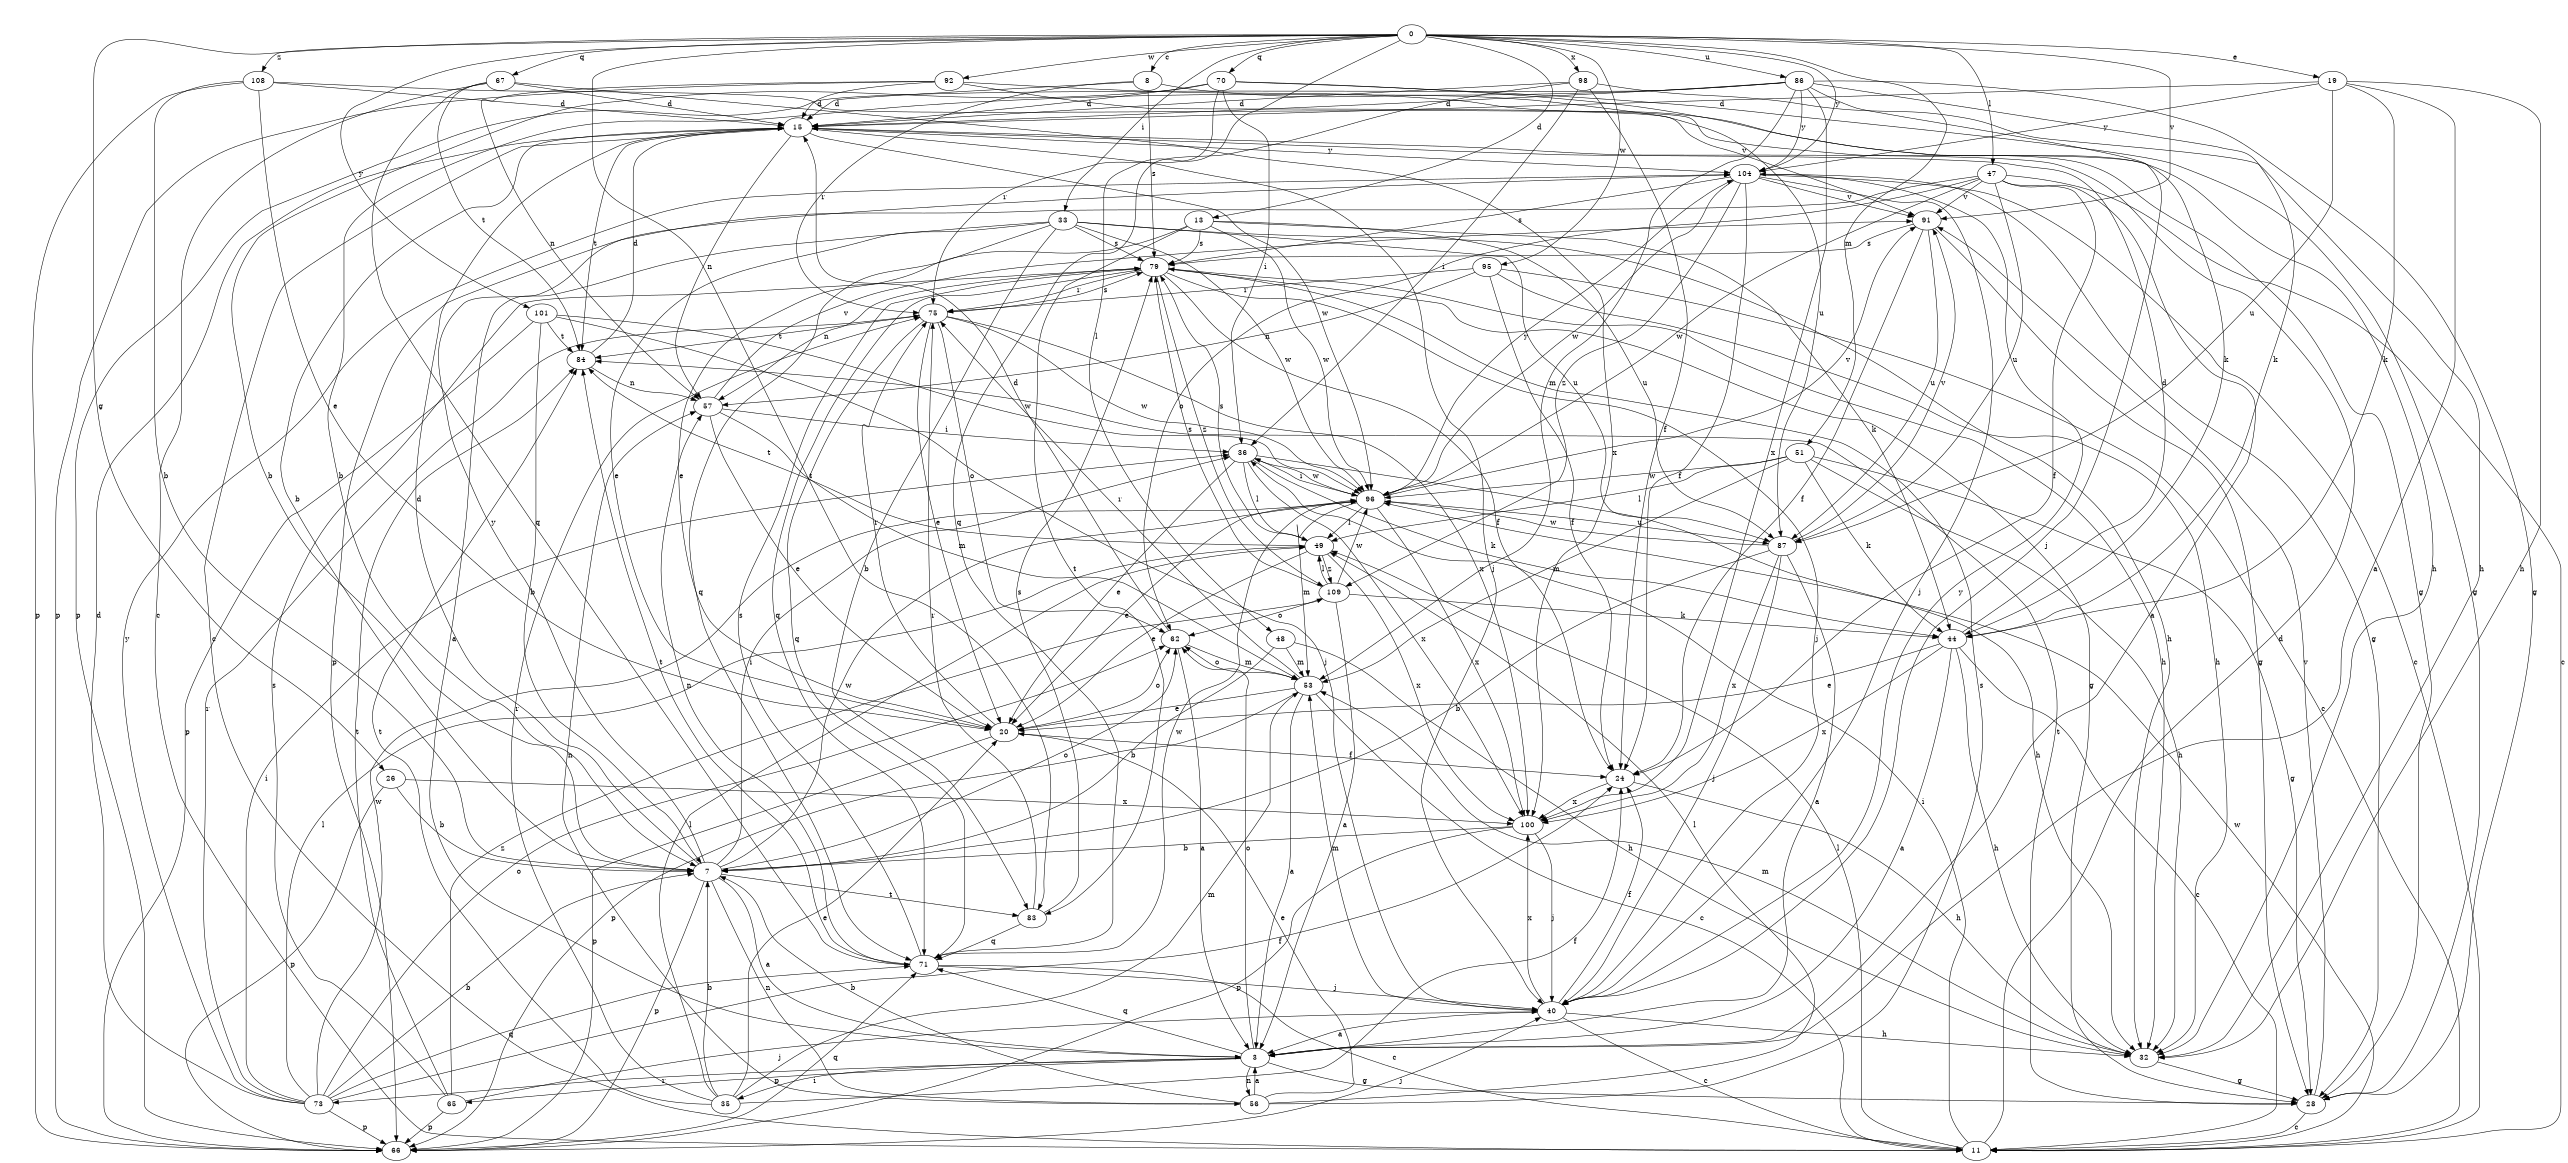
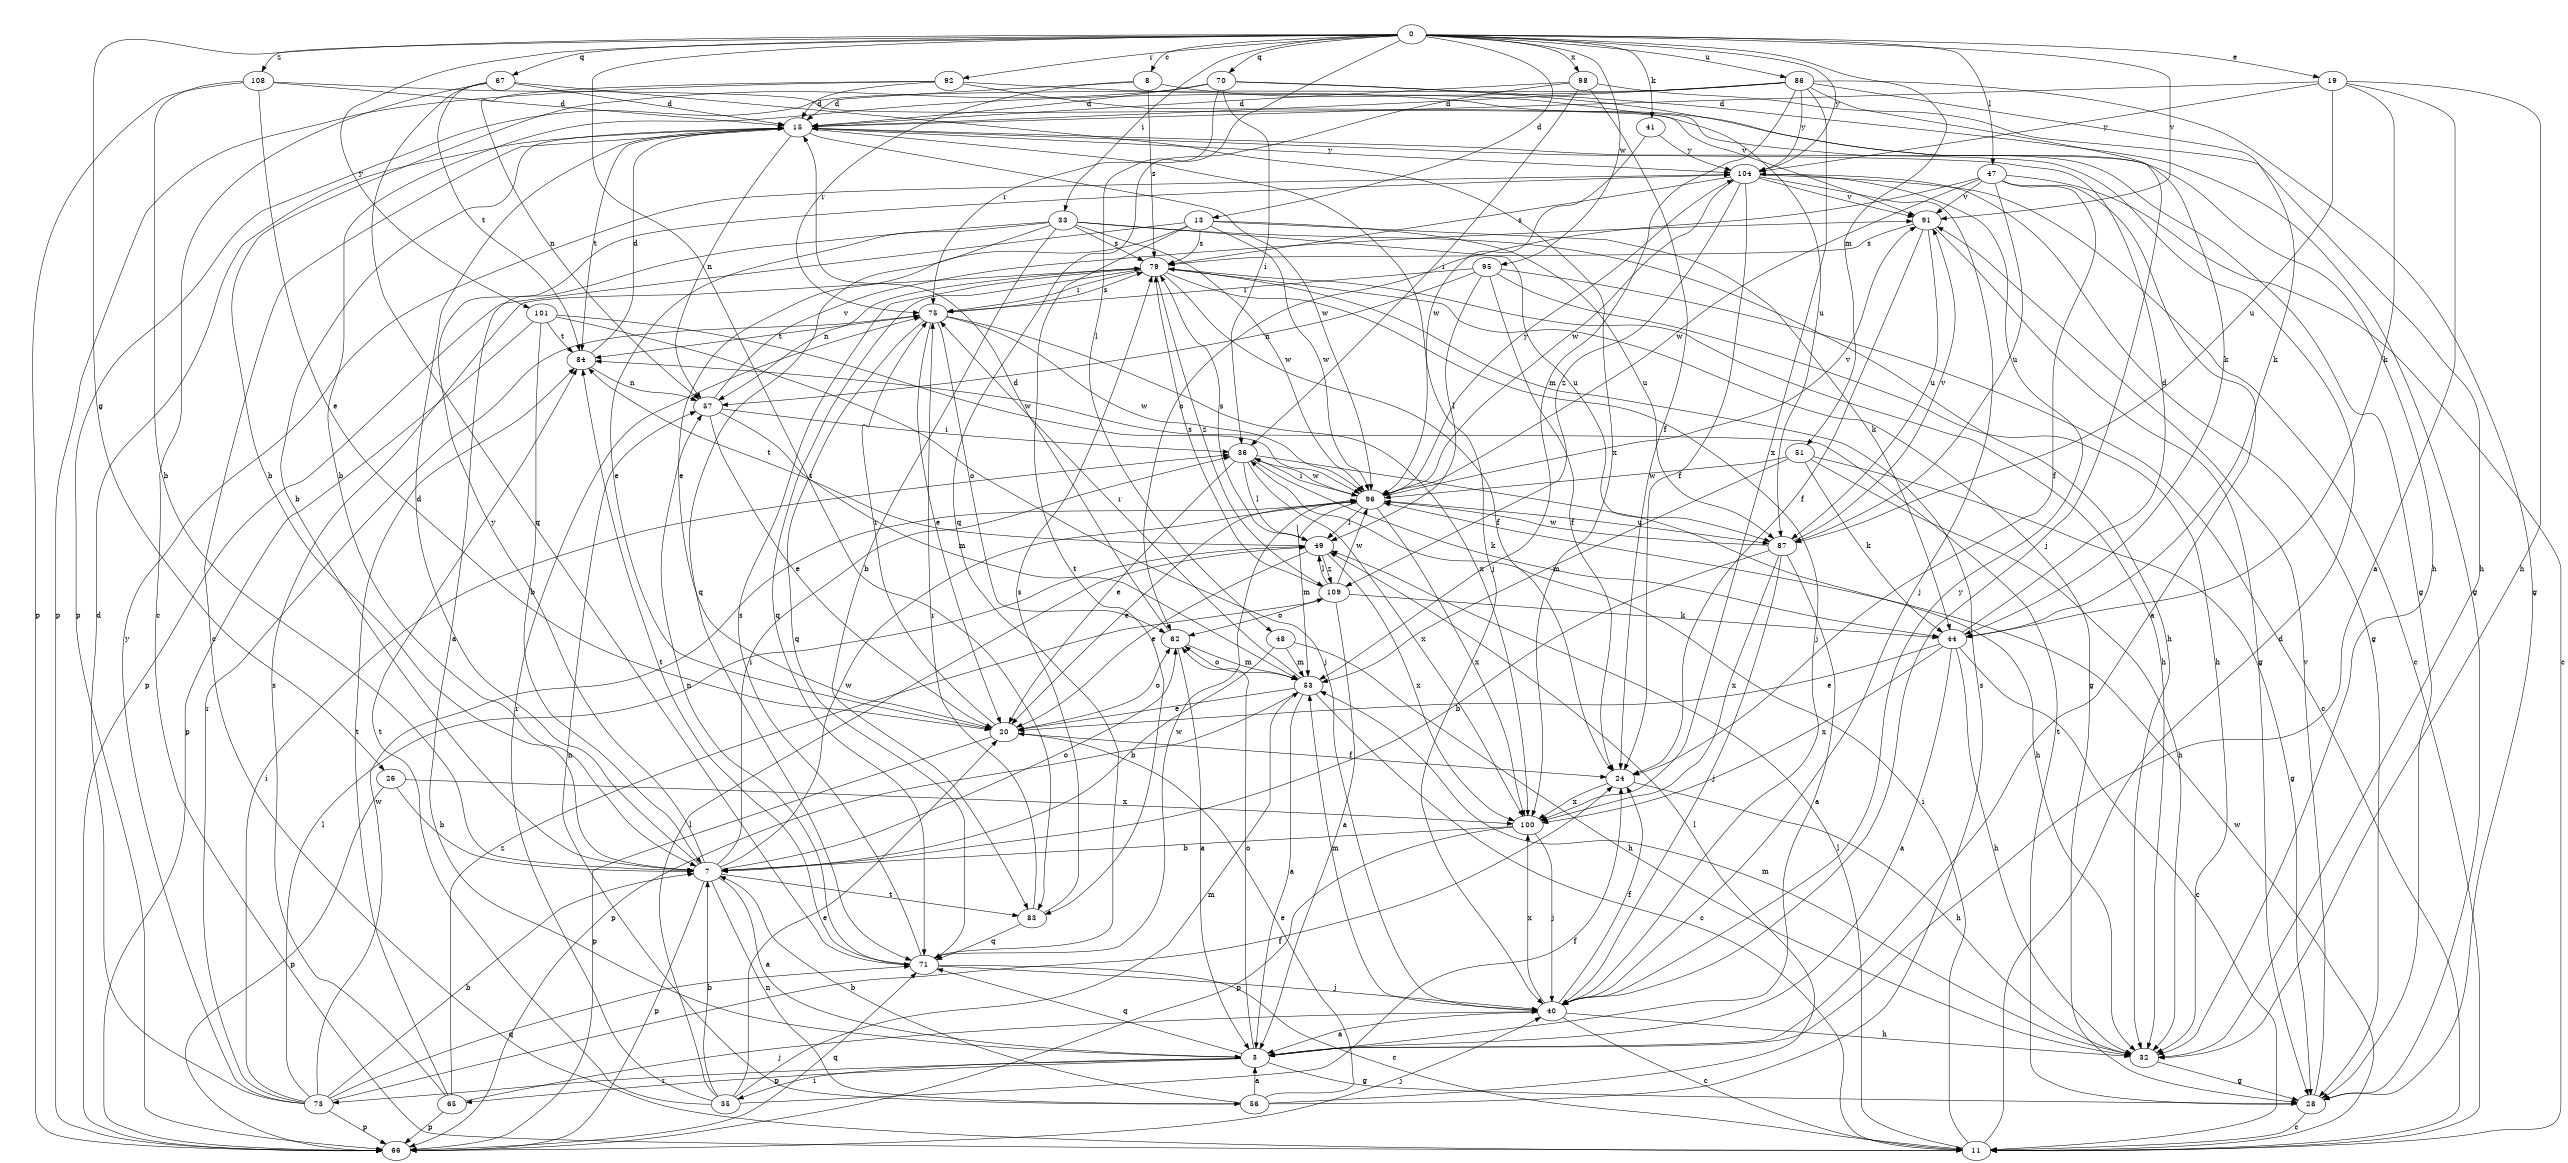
(1152, 58) -> (1152, 58)
none -> (1651, 127)
(893, 213) -> (280, 493)
(1586, 499) -> (1453, 419)
(690, 795) -> none
(1246, 1080) -> none
